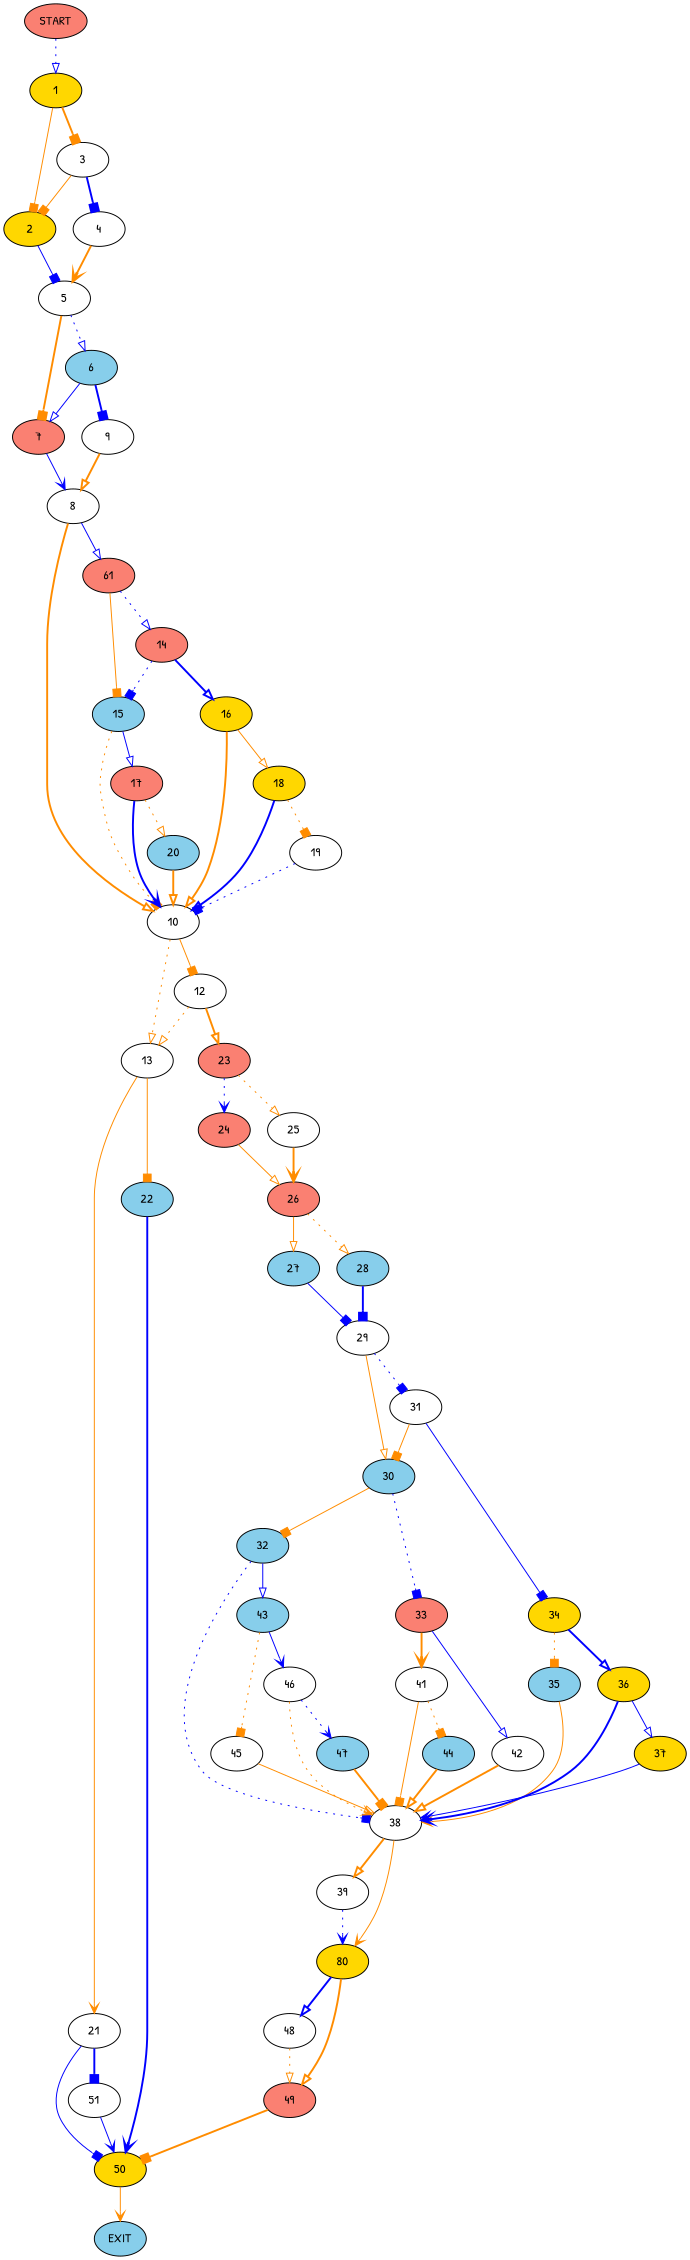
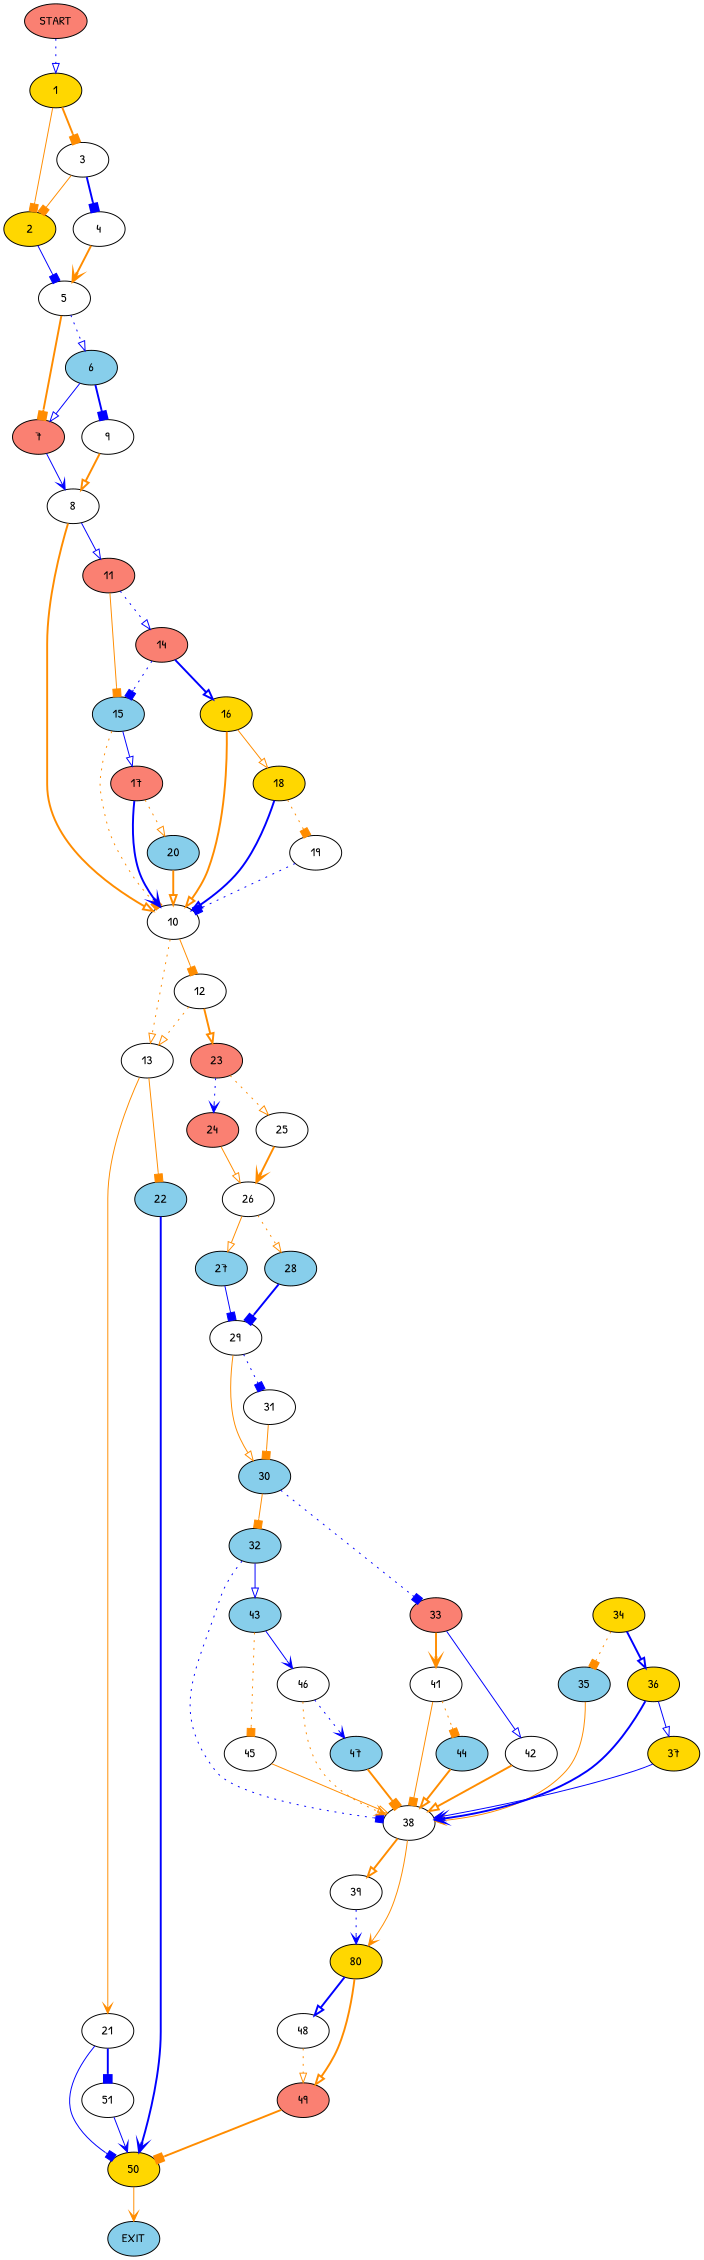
(109, 576) -> (109, 576)
(294, 1199) -> (248, 1199)
(482, 1507) -> none
